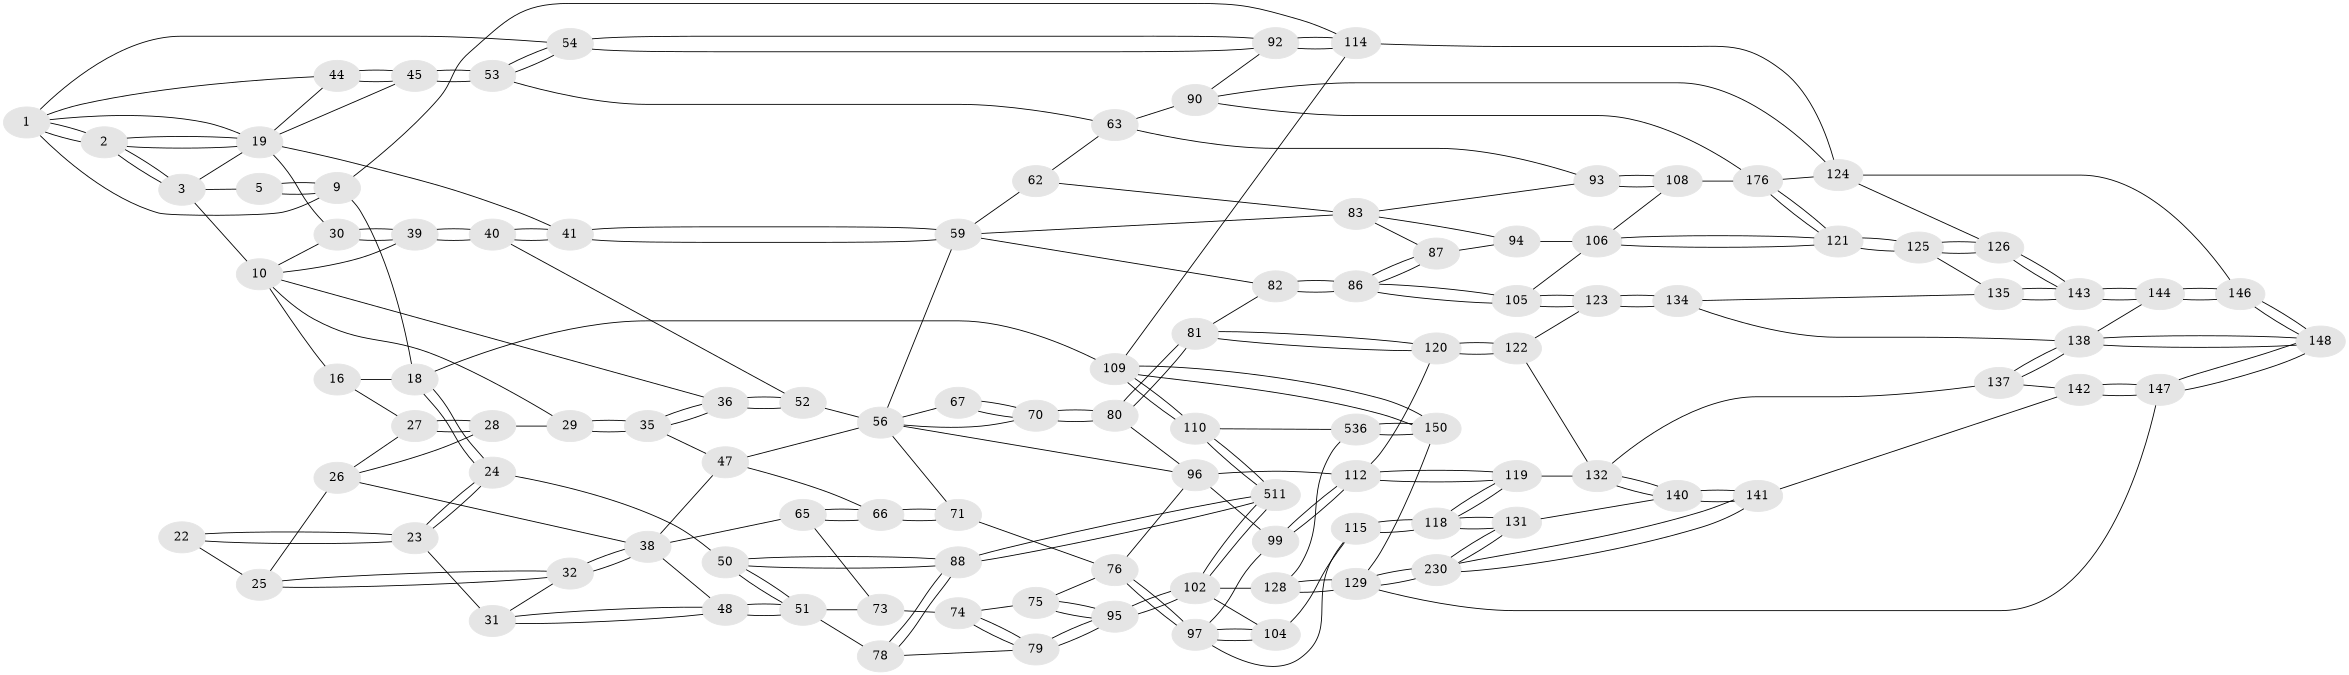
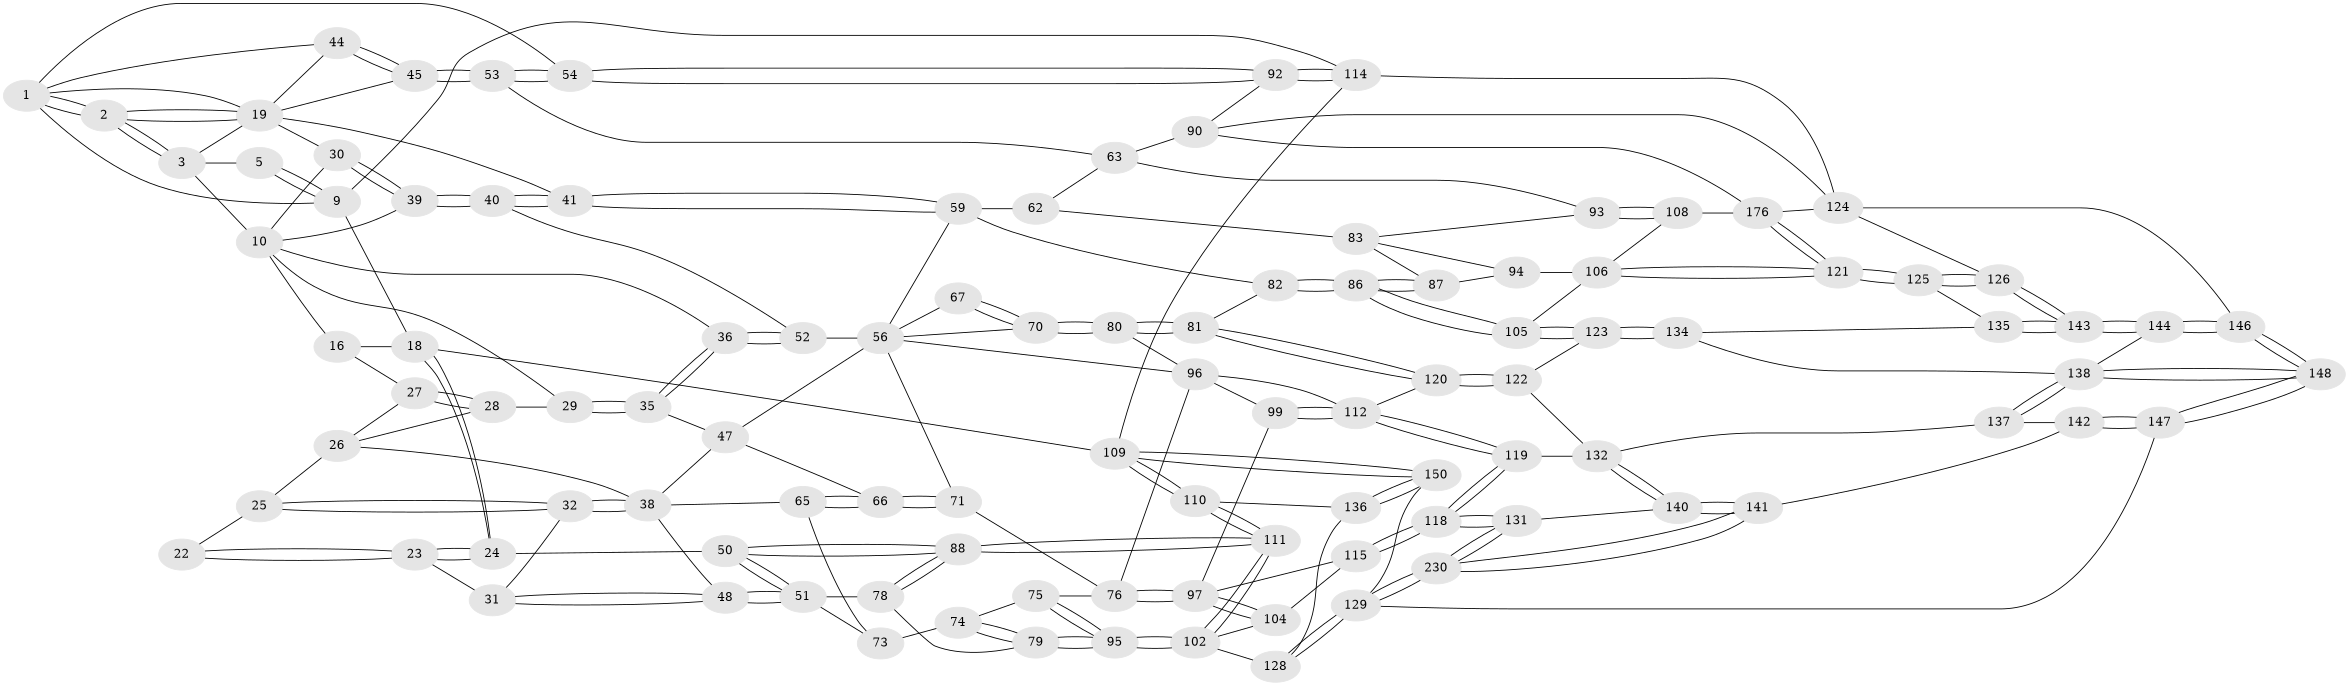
(1157, 224) -> none
(1356, 430) -> (1356, 508)
(1276, 495) -> (1276, 541)
